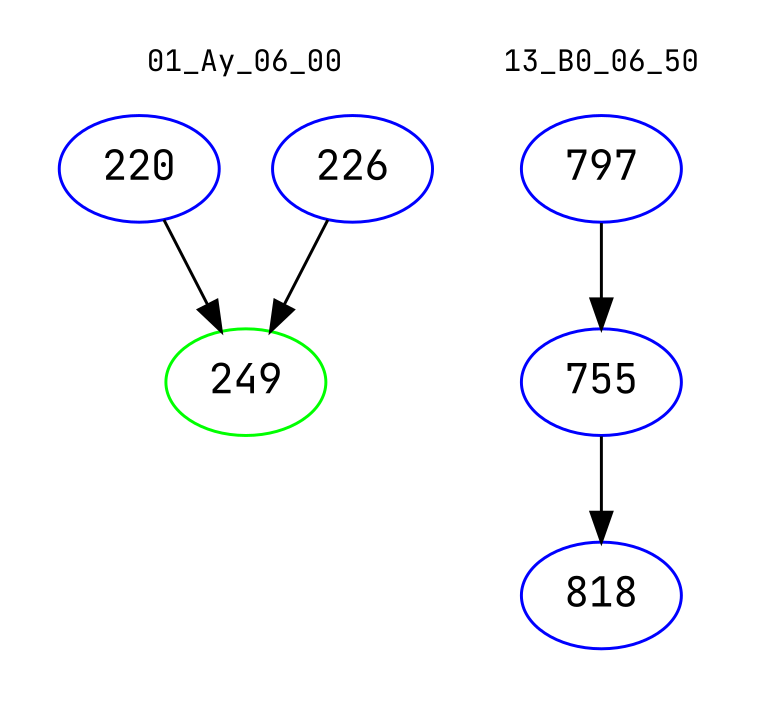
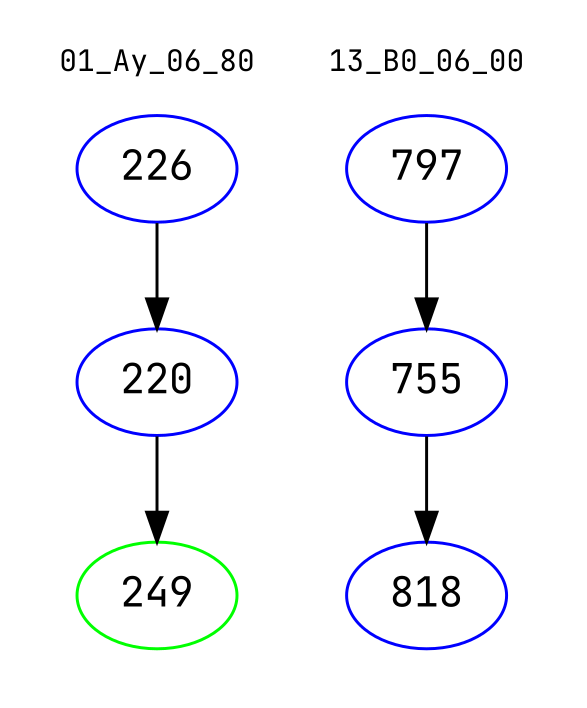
(246, 64) -> (158, 64)
(603, 64) -> (428, 64)
(306, 262) -> (157, 261)
